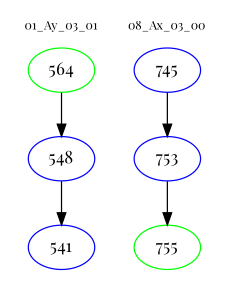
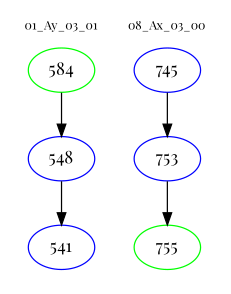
(62, 70) -> (62, 70)
